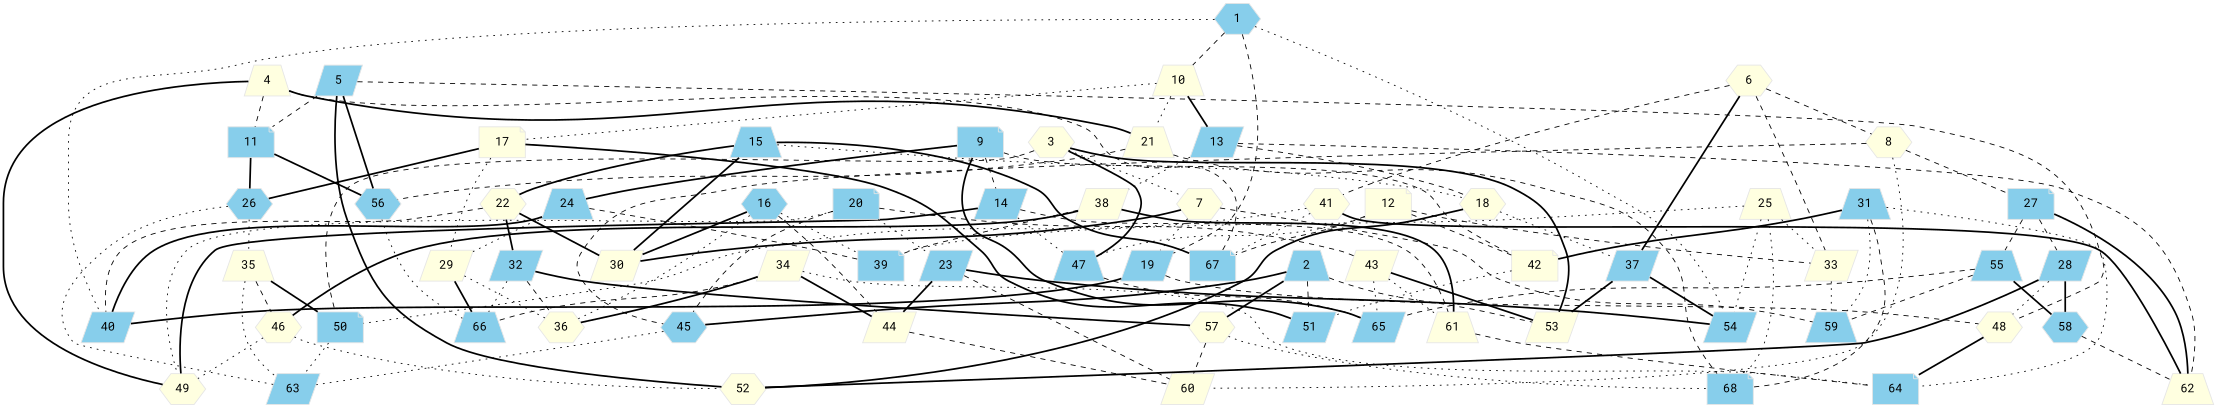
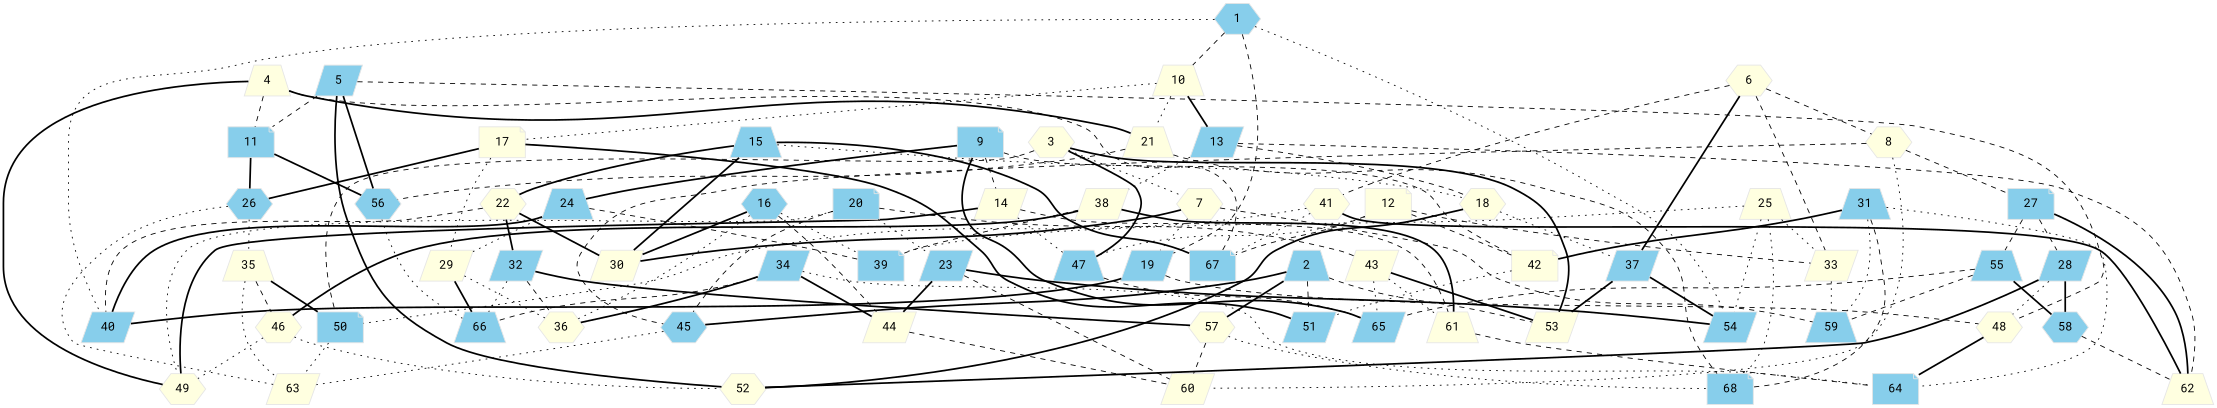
(1001, 204) -> (1001, 204)
(783, 266) -> (783, 266)
(293, 389) -> (293, 389)
